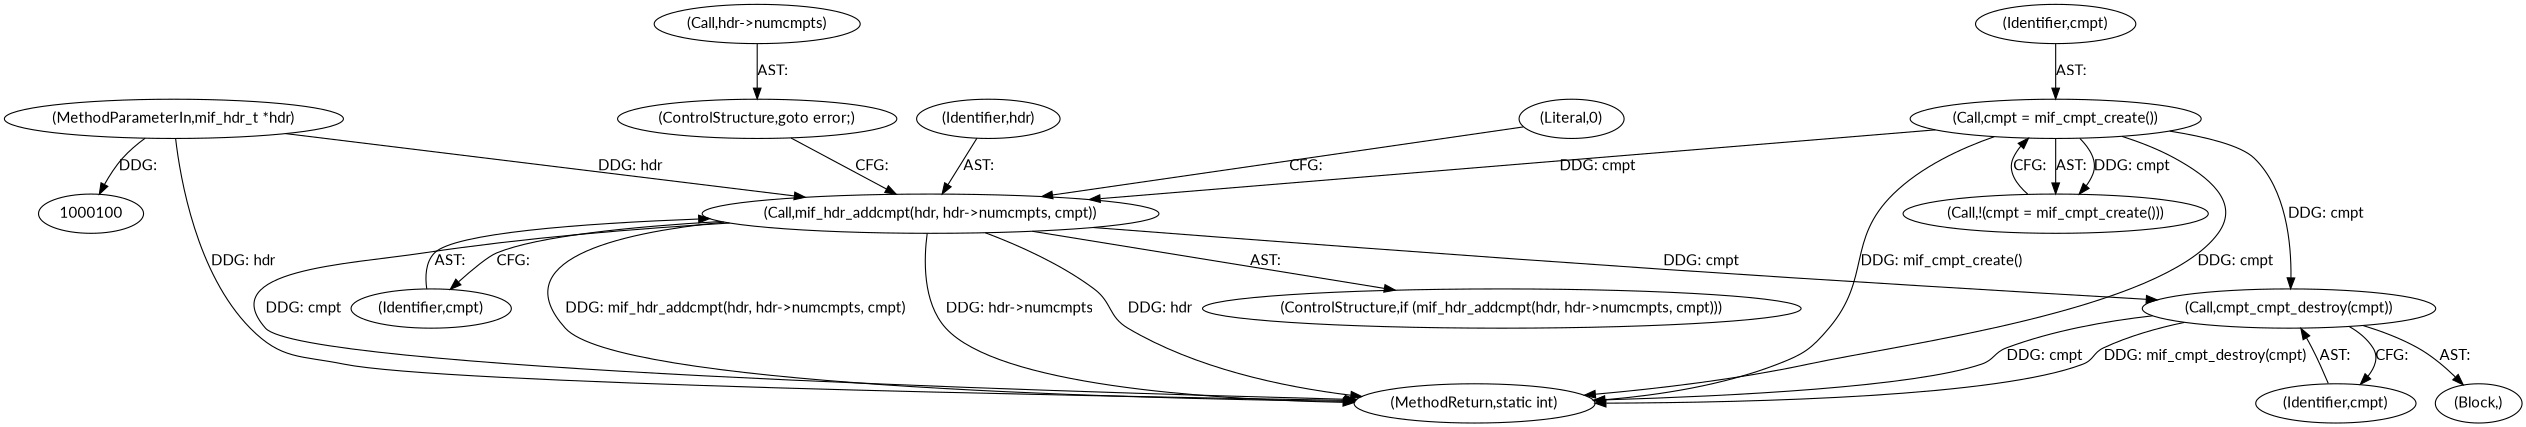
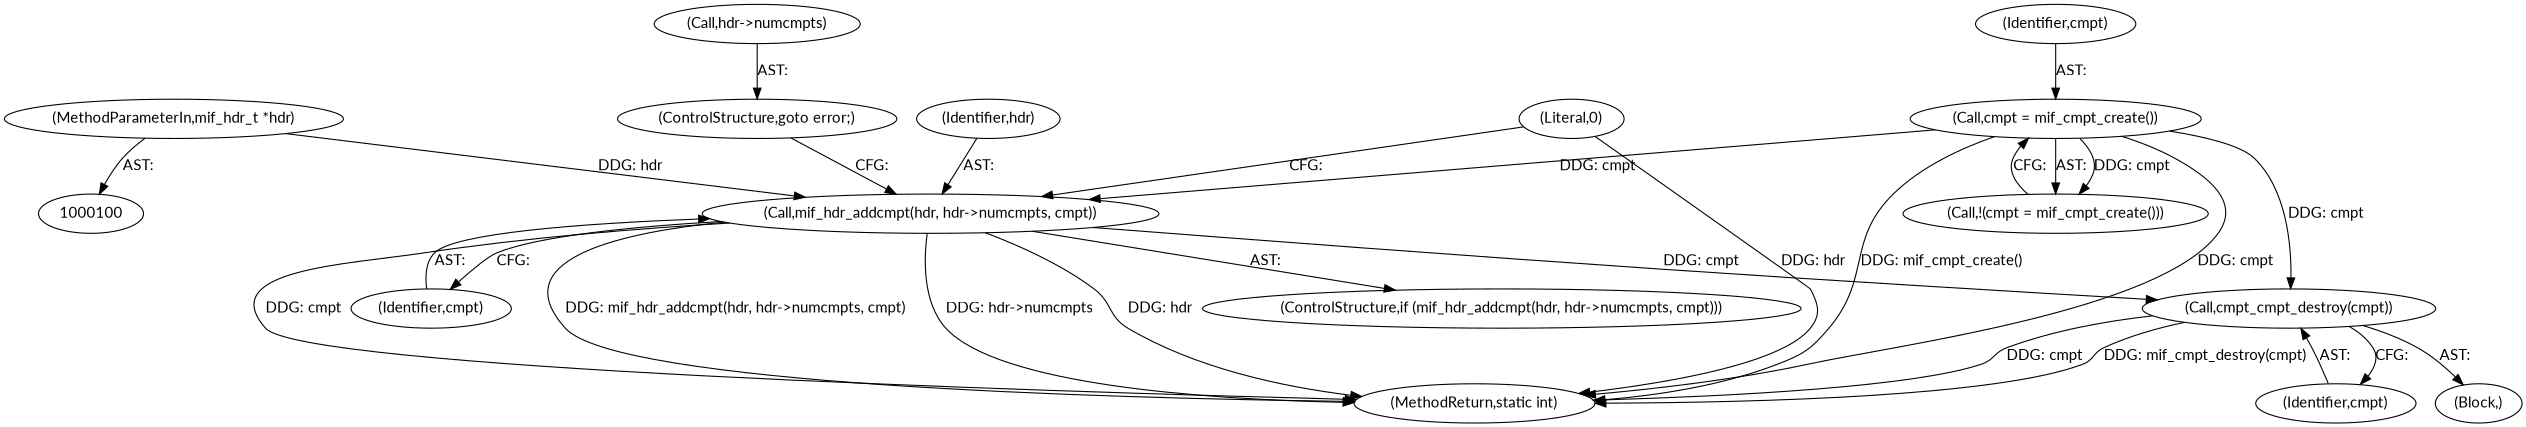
(141, 166) -> (141, 166)
(689, 385) -> (1813, 294)
